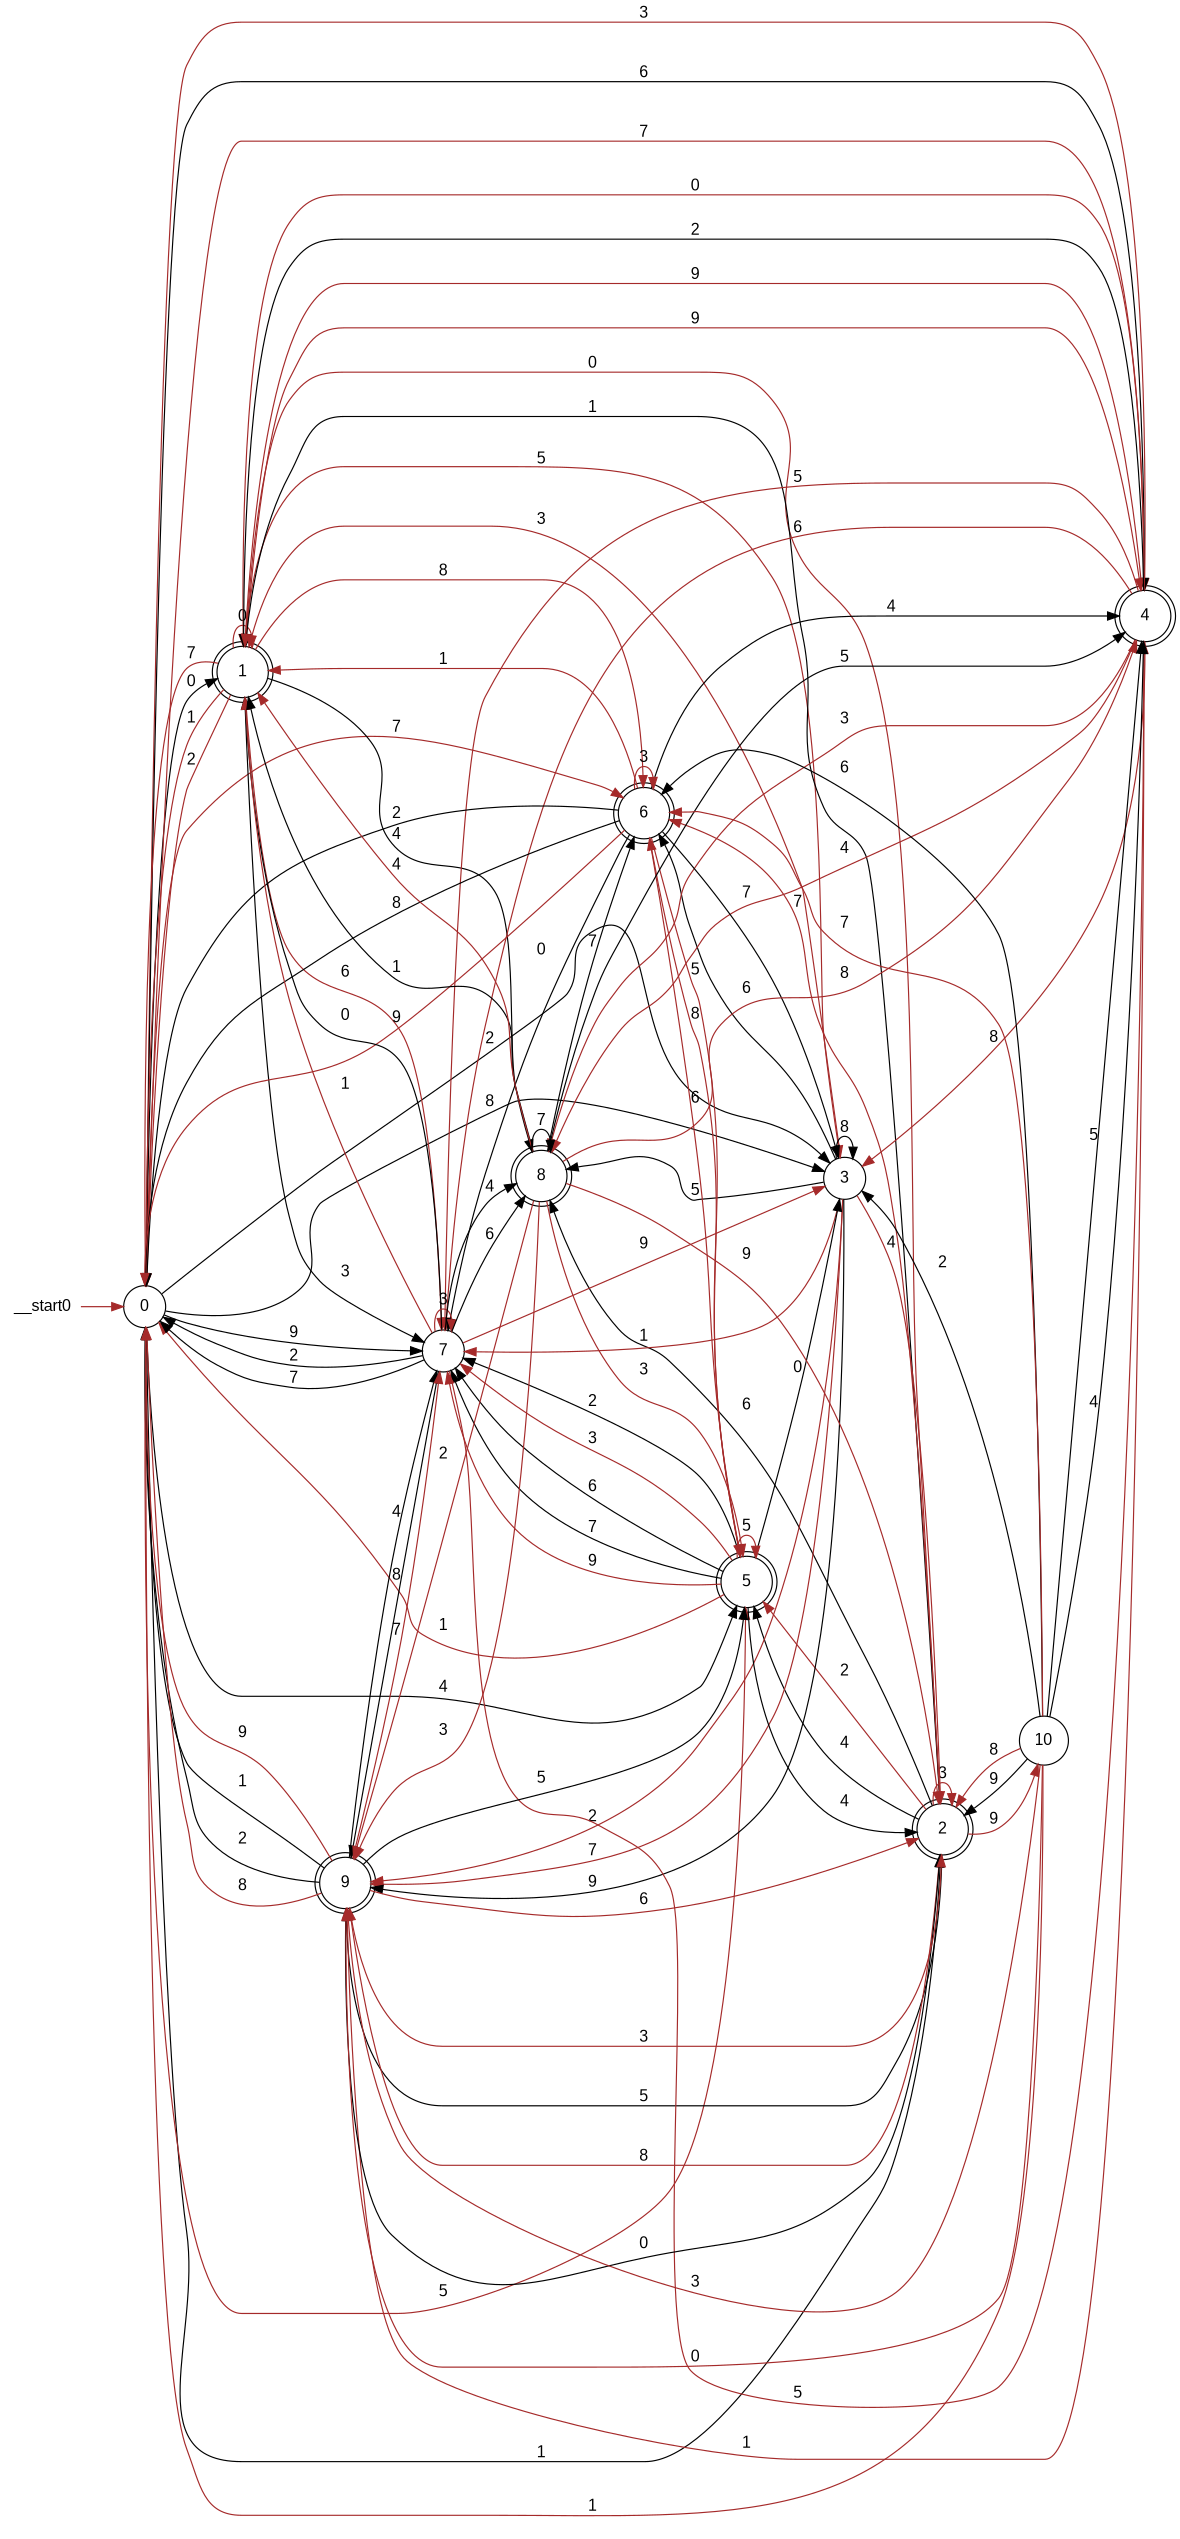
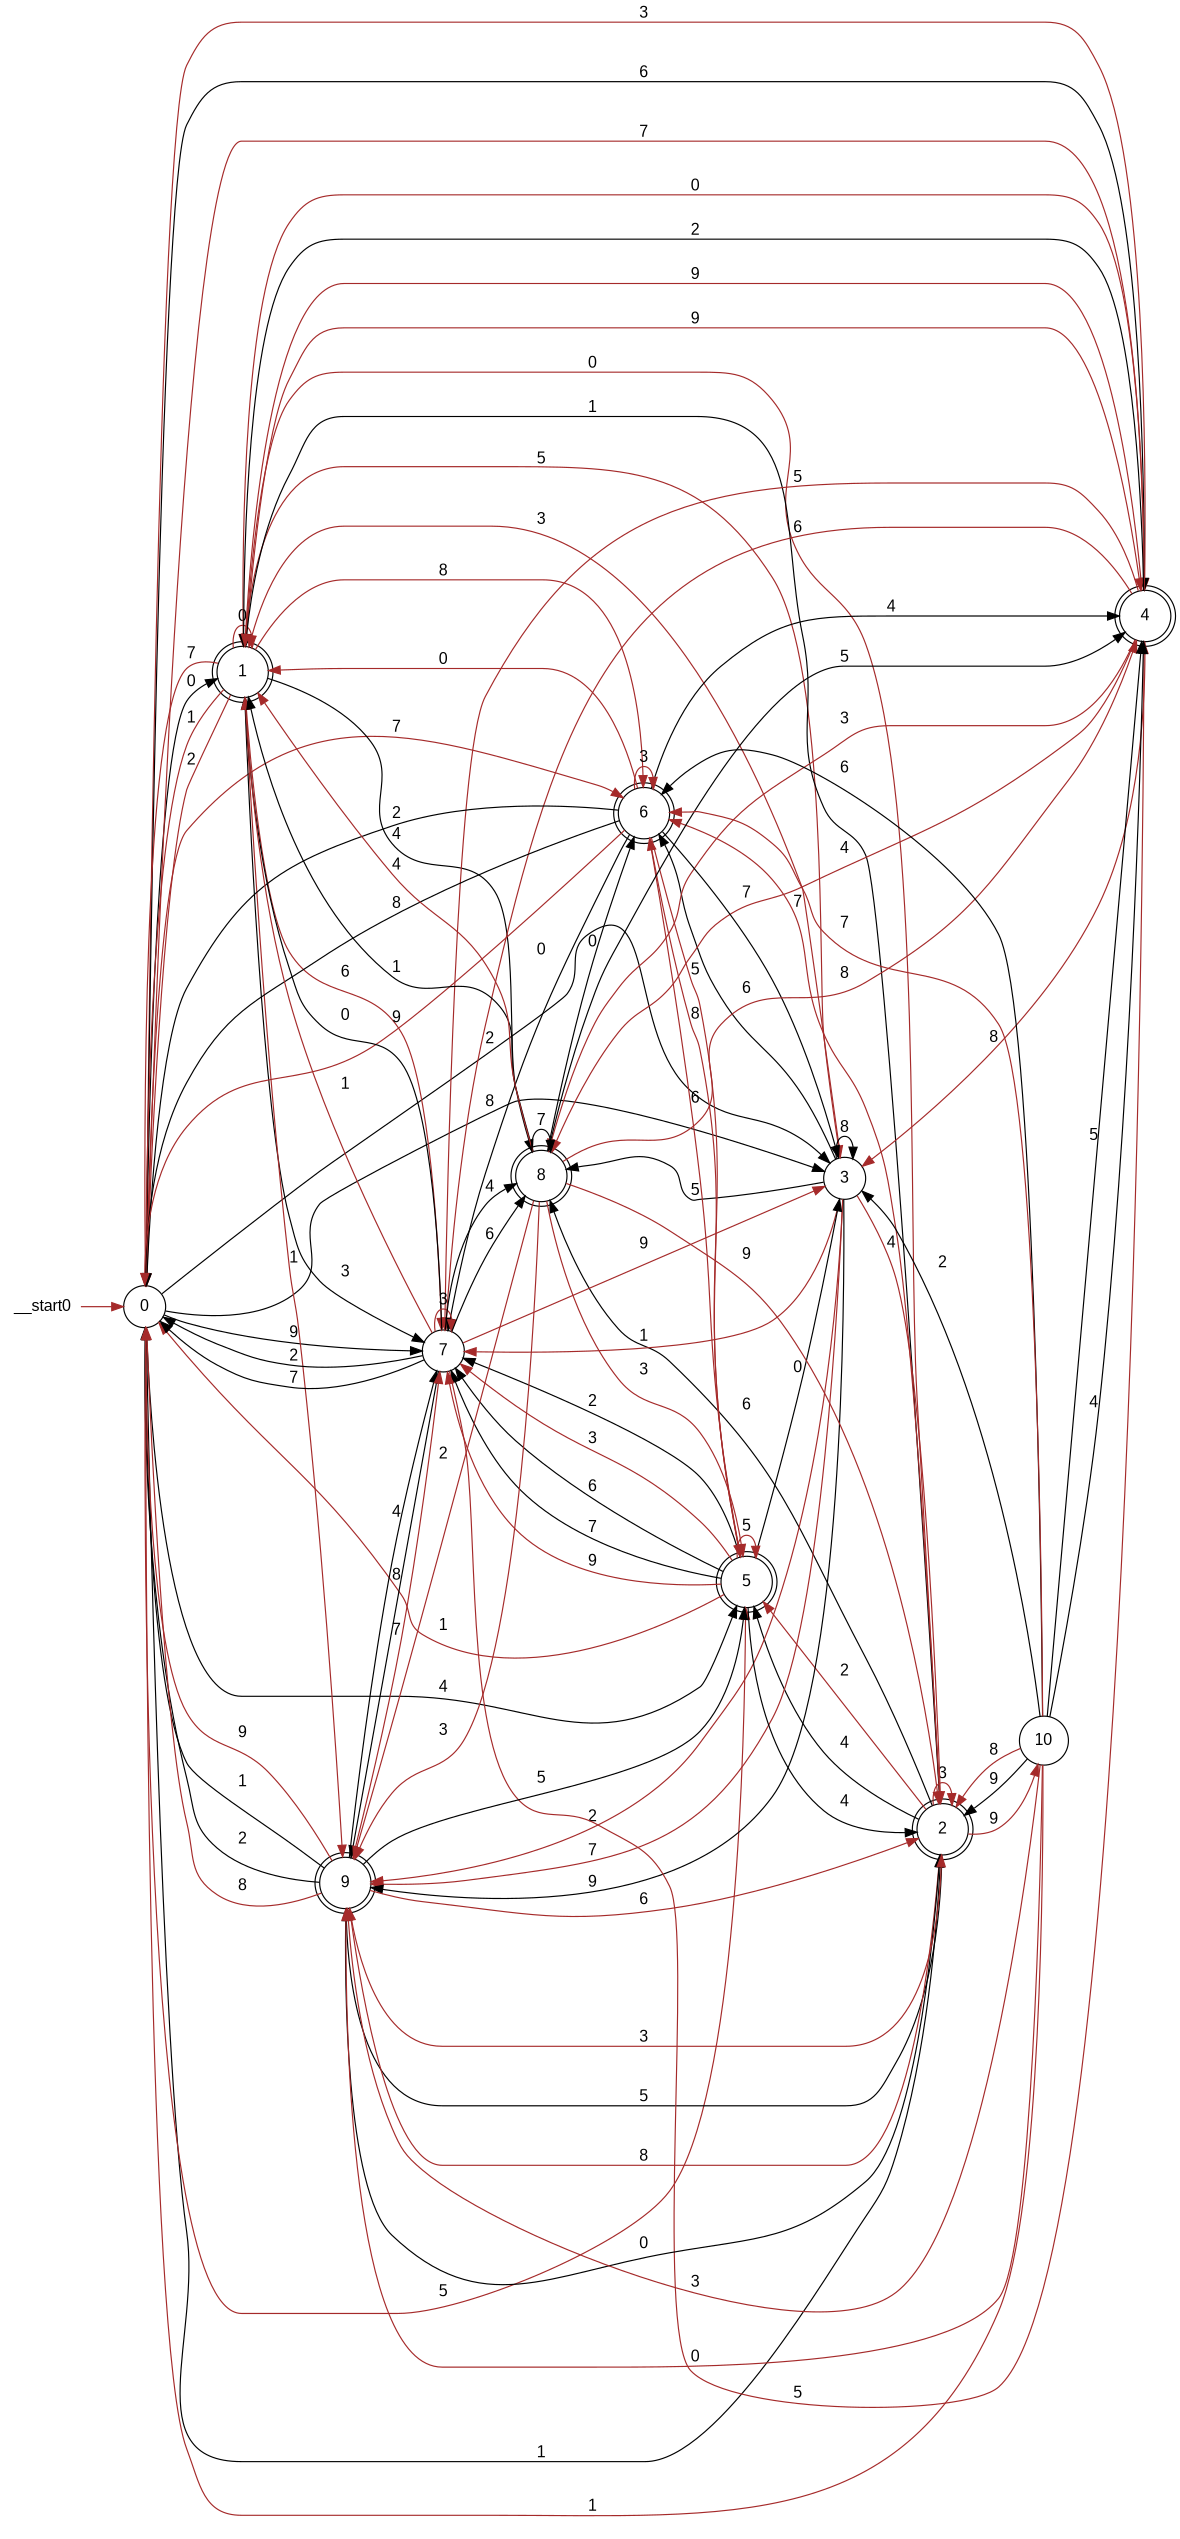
(443, 660) -> (443, 660)
(593, 942) -> (593, 942)
(1107, 2106) -> (290, 1272)
